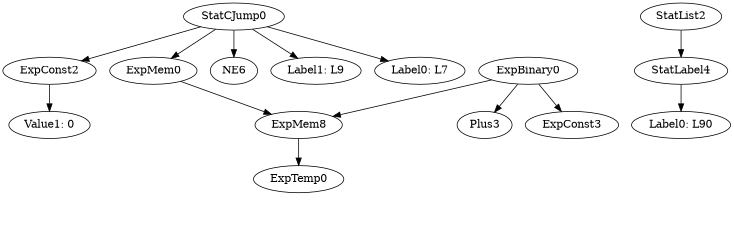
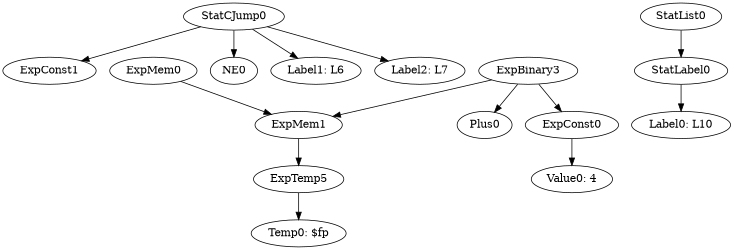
(681, 17) -> (681, 17)
(197, 42) -> none
(49, 71) -> (49, 71)
(234, 71) -> (234, 71)
(316, 71) -> (316, 71)
(420, 71) -> (420, 71)
(528, 71) -> (528, 71)
(681, 71) -> (681, 71)
(49, 125) -> none
(299, 125) -> (299, 125)
(485, 125) -> (485, 125)
(572, 125) -> (572, 125)
(681, 125) -> (681, 125)
(299, 179) -> (299, 179)
none -> (572, 179)
none -> (299, 233)
